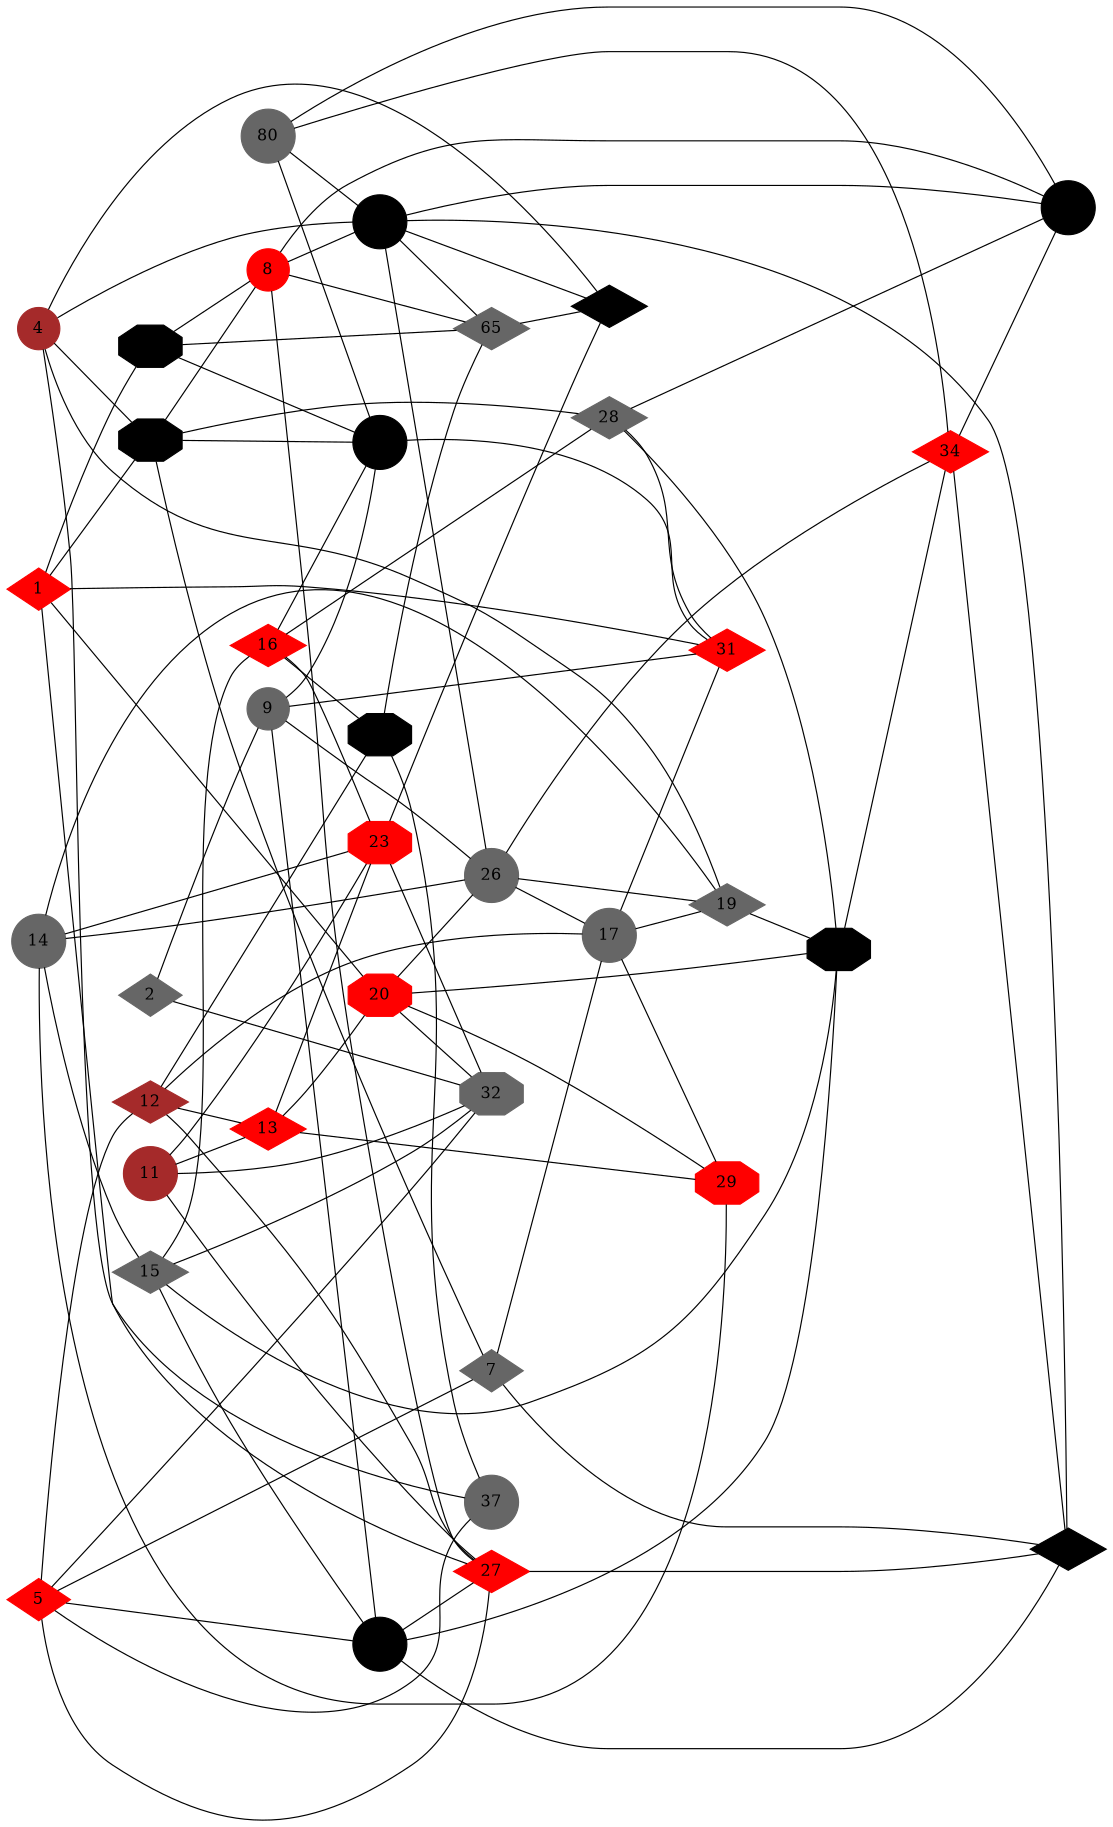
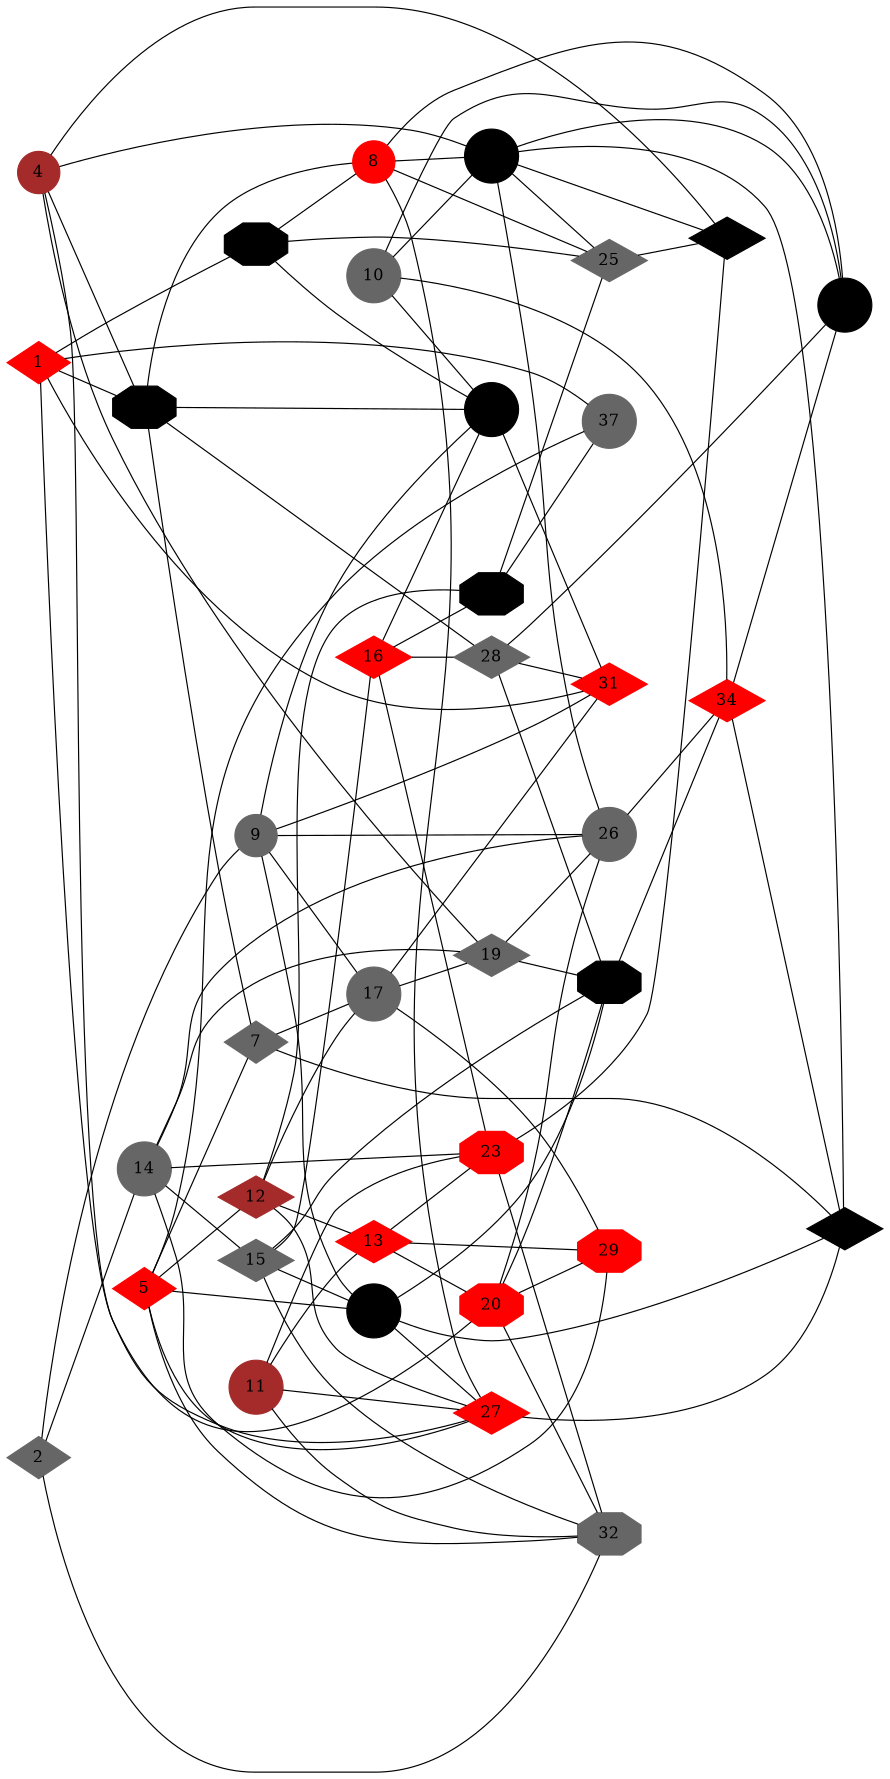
(268, 136) -> (374, 276)
(492, 329) -> (609, 261)
(550, 905) -> (313, 912)
none -> (90, 1317)
